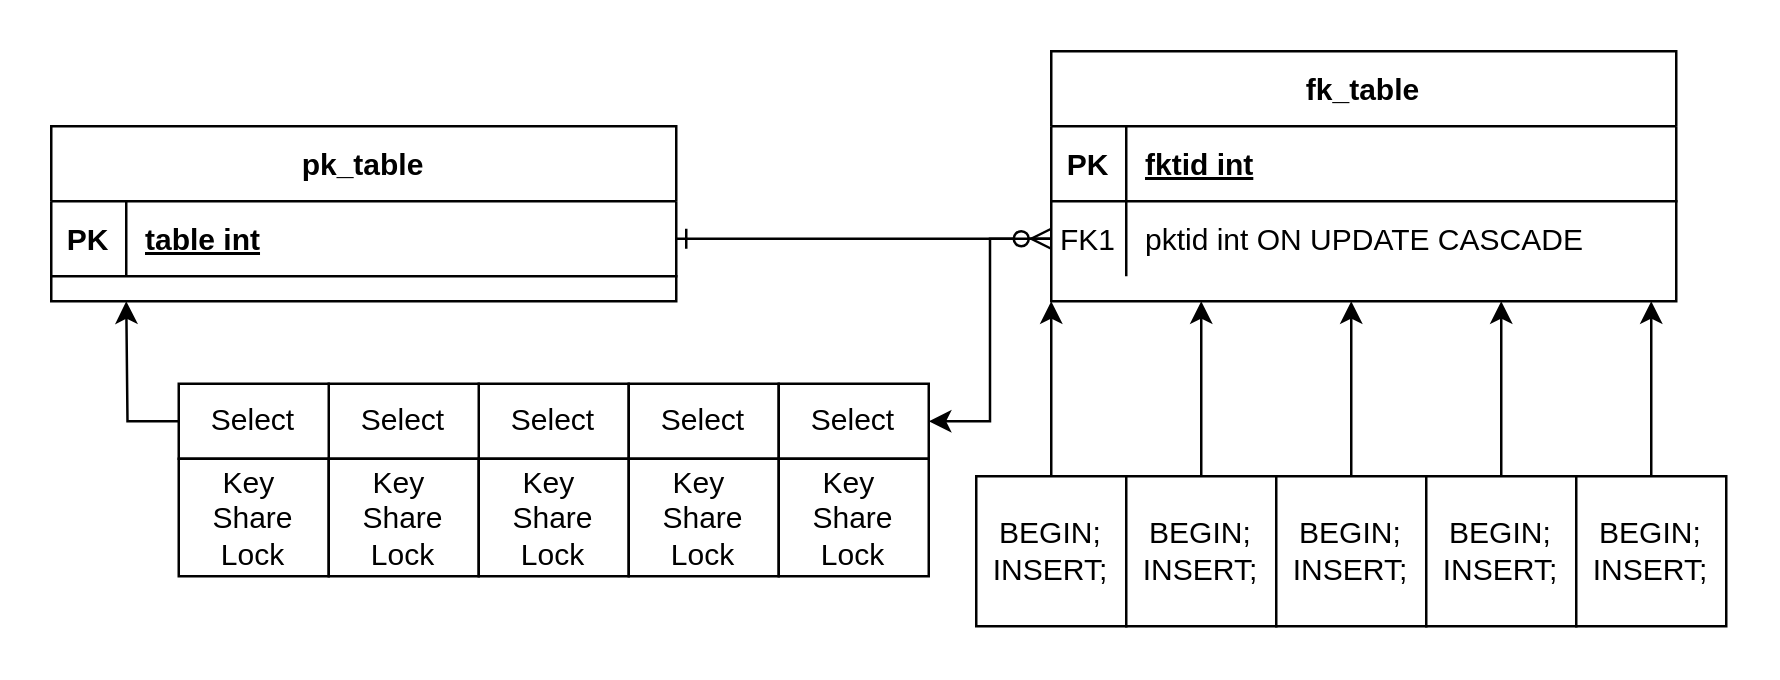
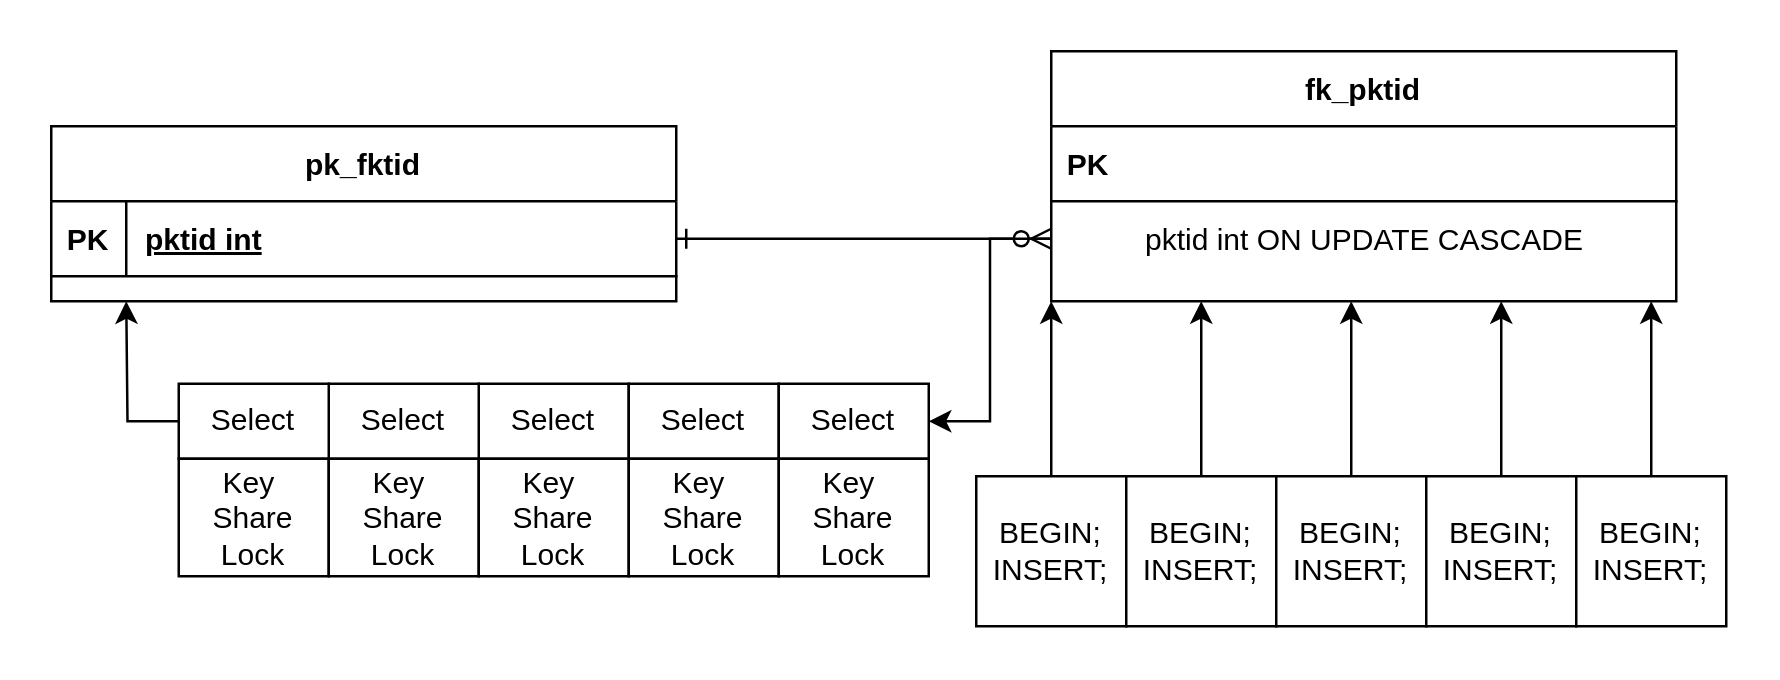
(1363, 90) -> (1363, 90)
(1401, 164) -> none
(363, 165) -> (363, 165)
(1089, 239) -> none
(209, 240) -> (209, 240)
